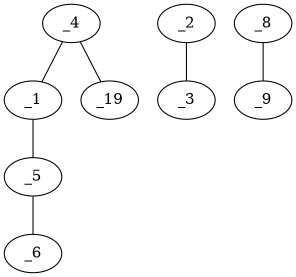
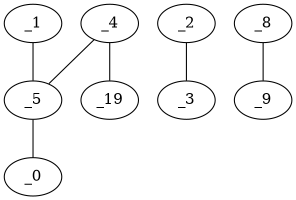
(52, 62) -> (71, 62)
(33, 254) -> (33, 177)
